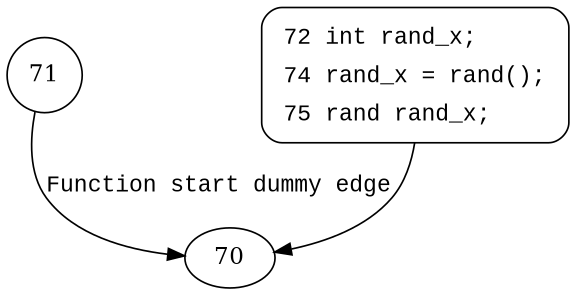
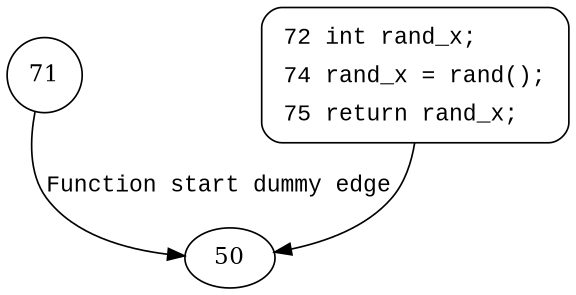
(409, 114) -> (422, 114)
(230, 258) -> (230, 258)
